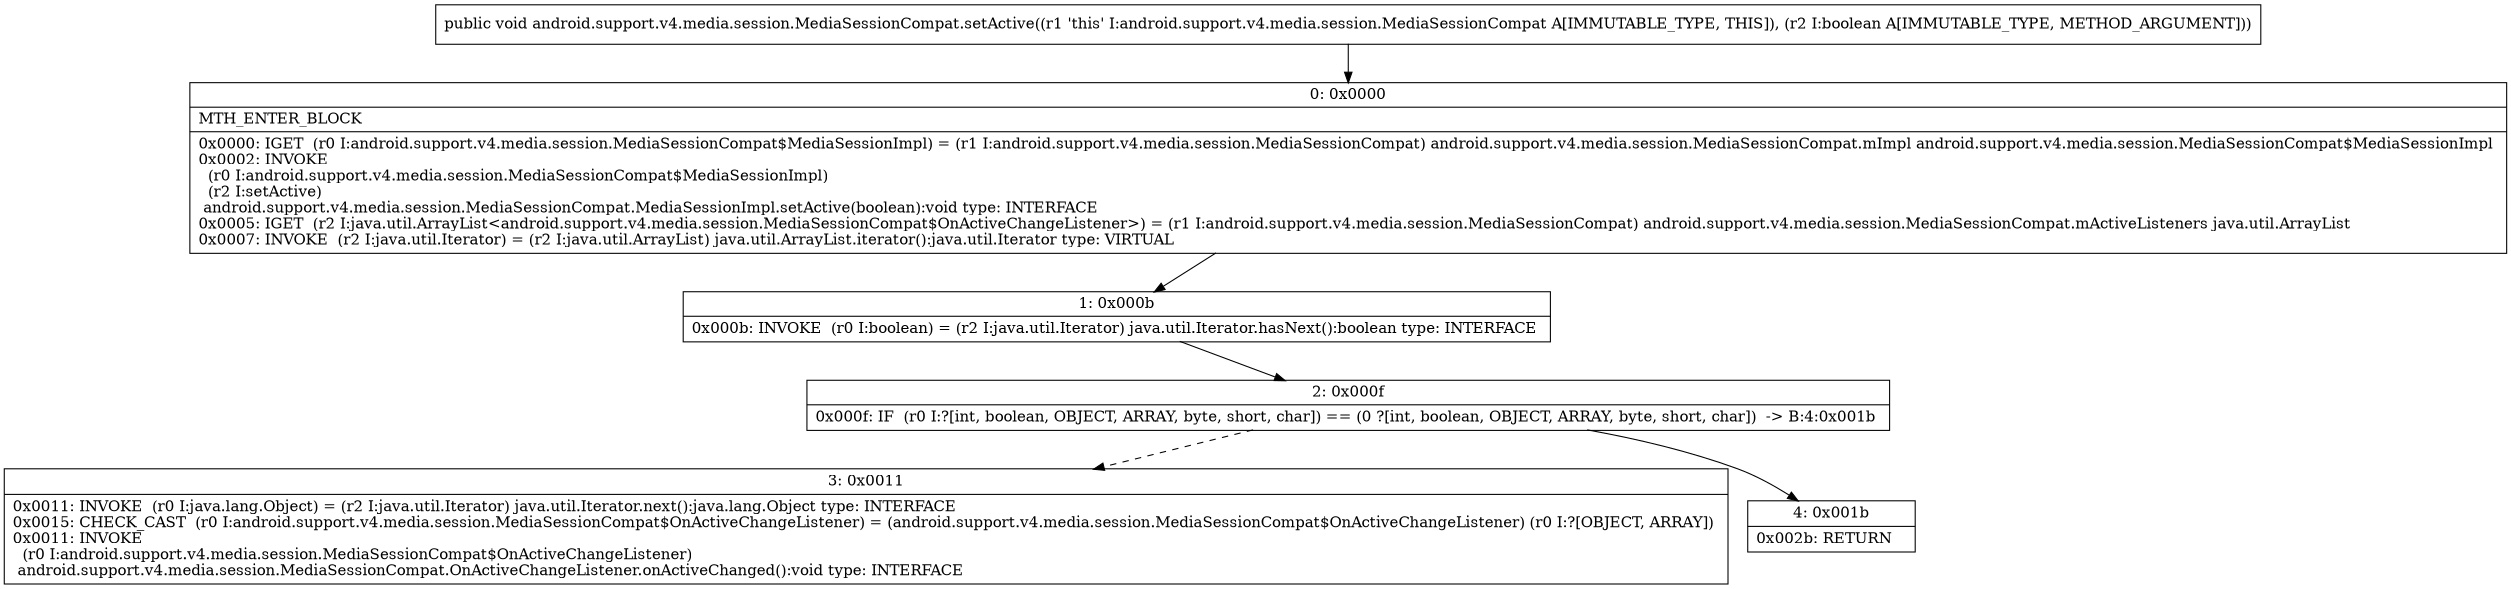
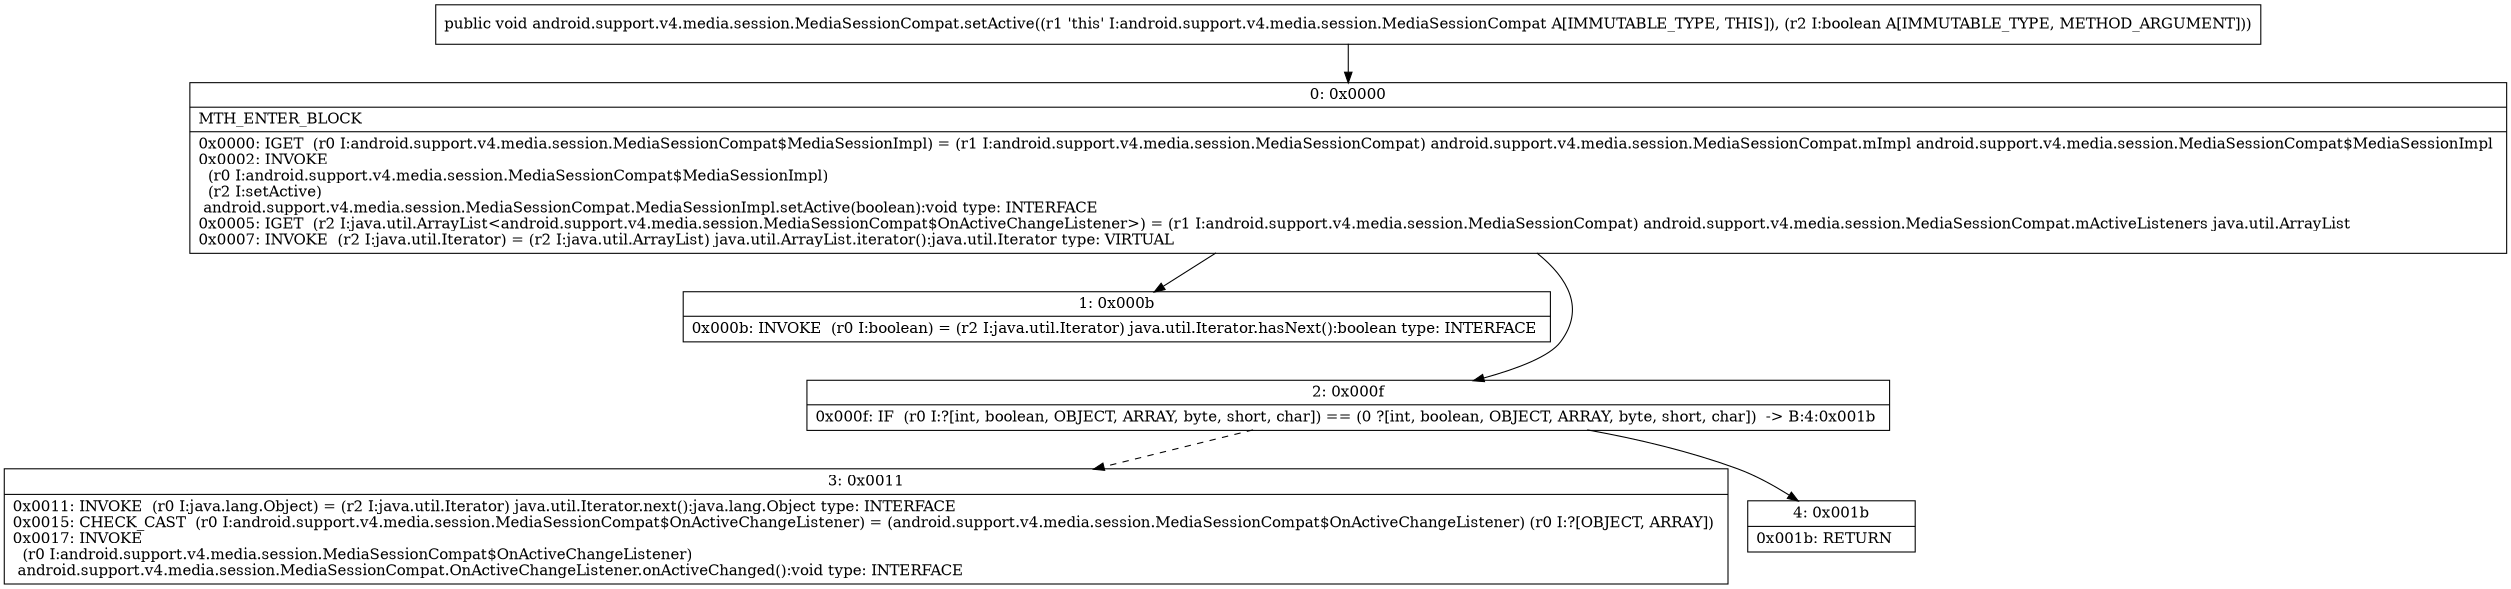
(1227, 359) -> (1565, 334)
(83, 539) -> (83, 539)
(1831, 539) -> (1831, 539)
